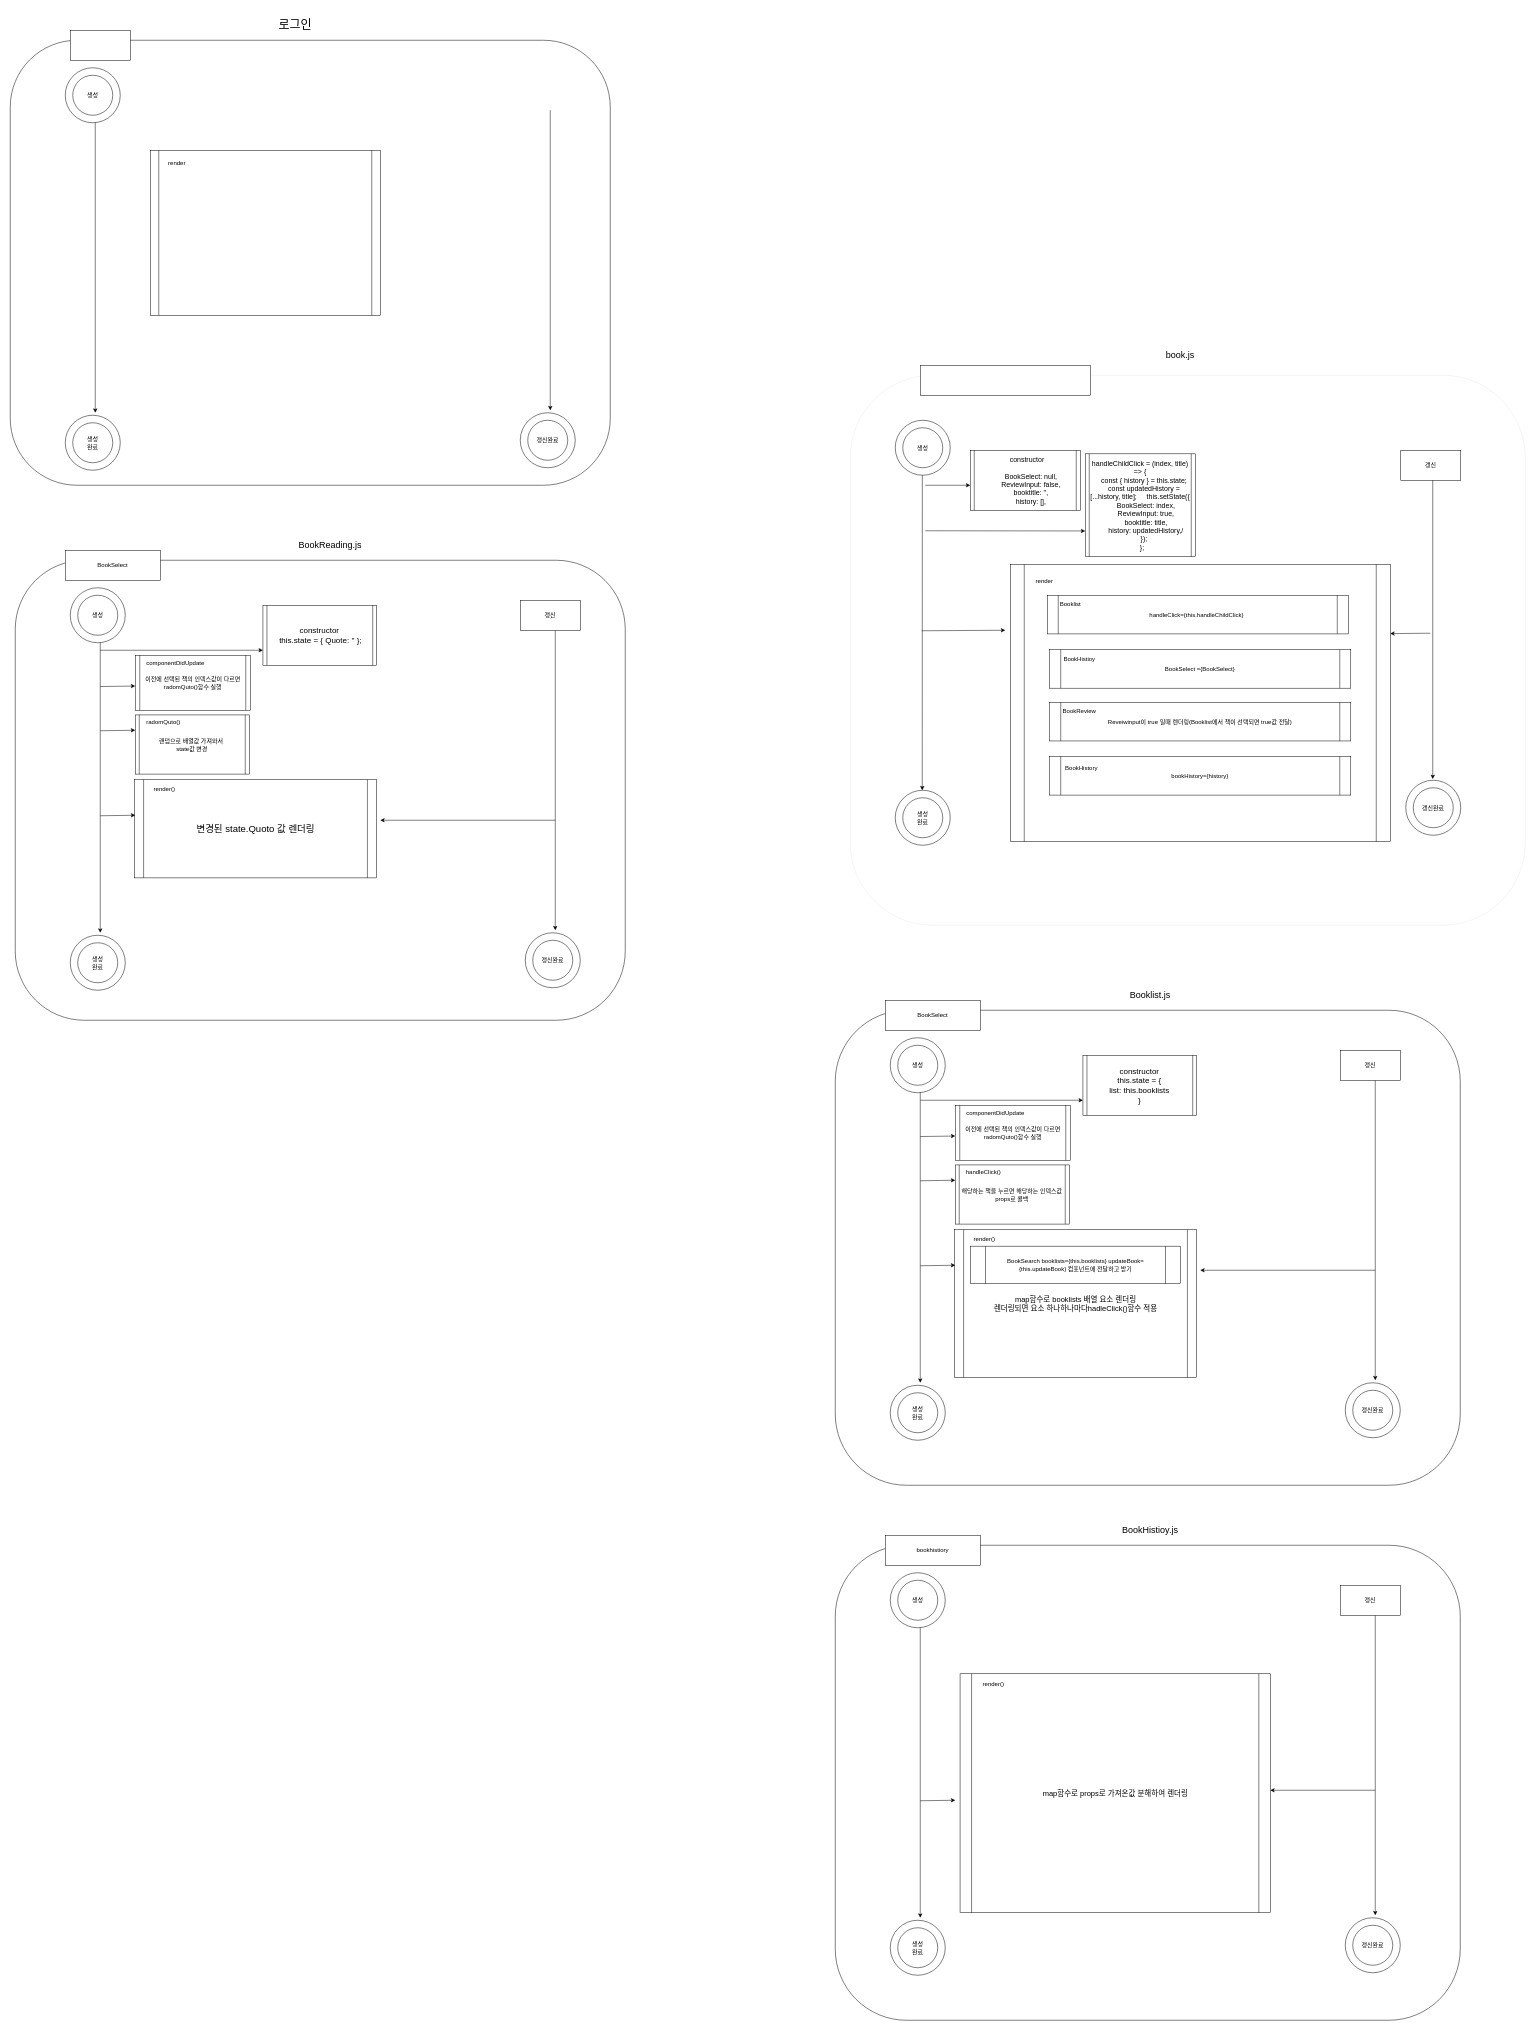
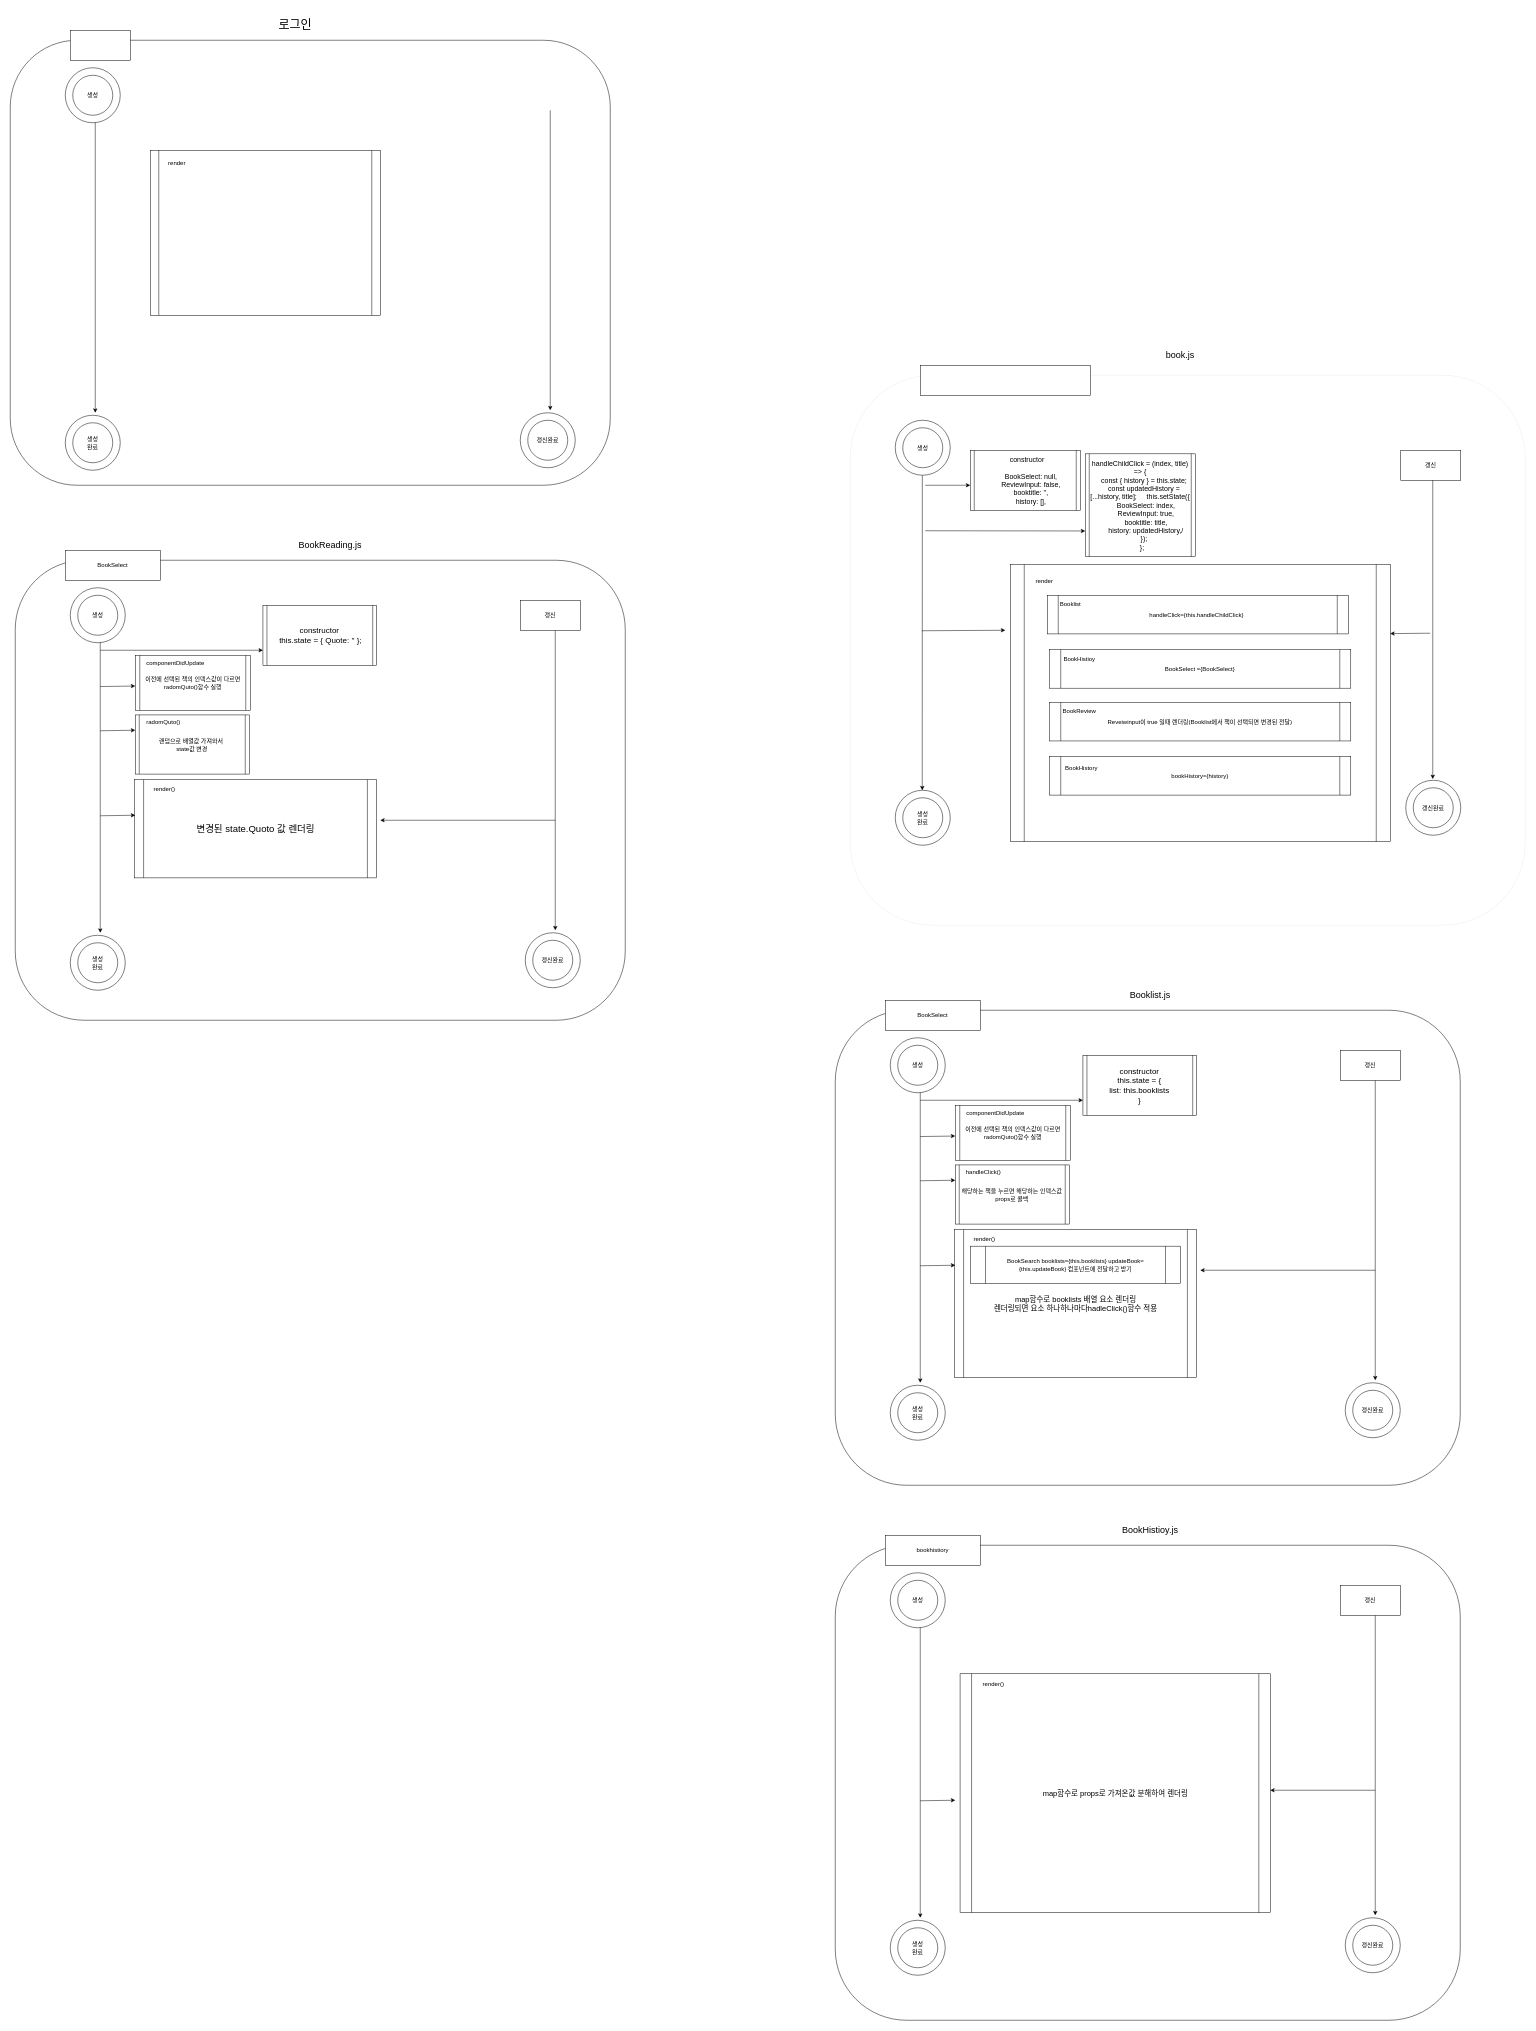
(1200, 722) -> (1200, 722)
